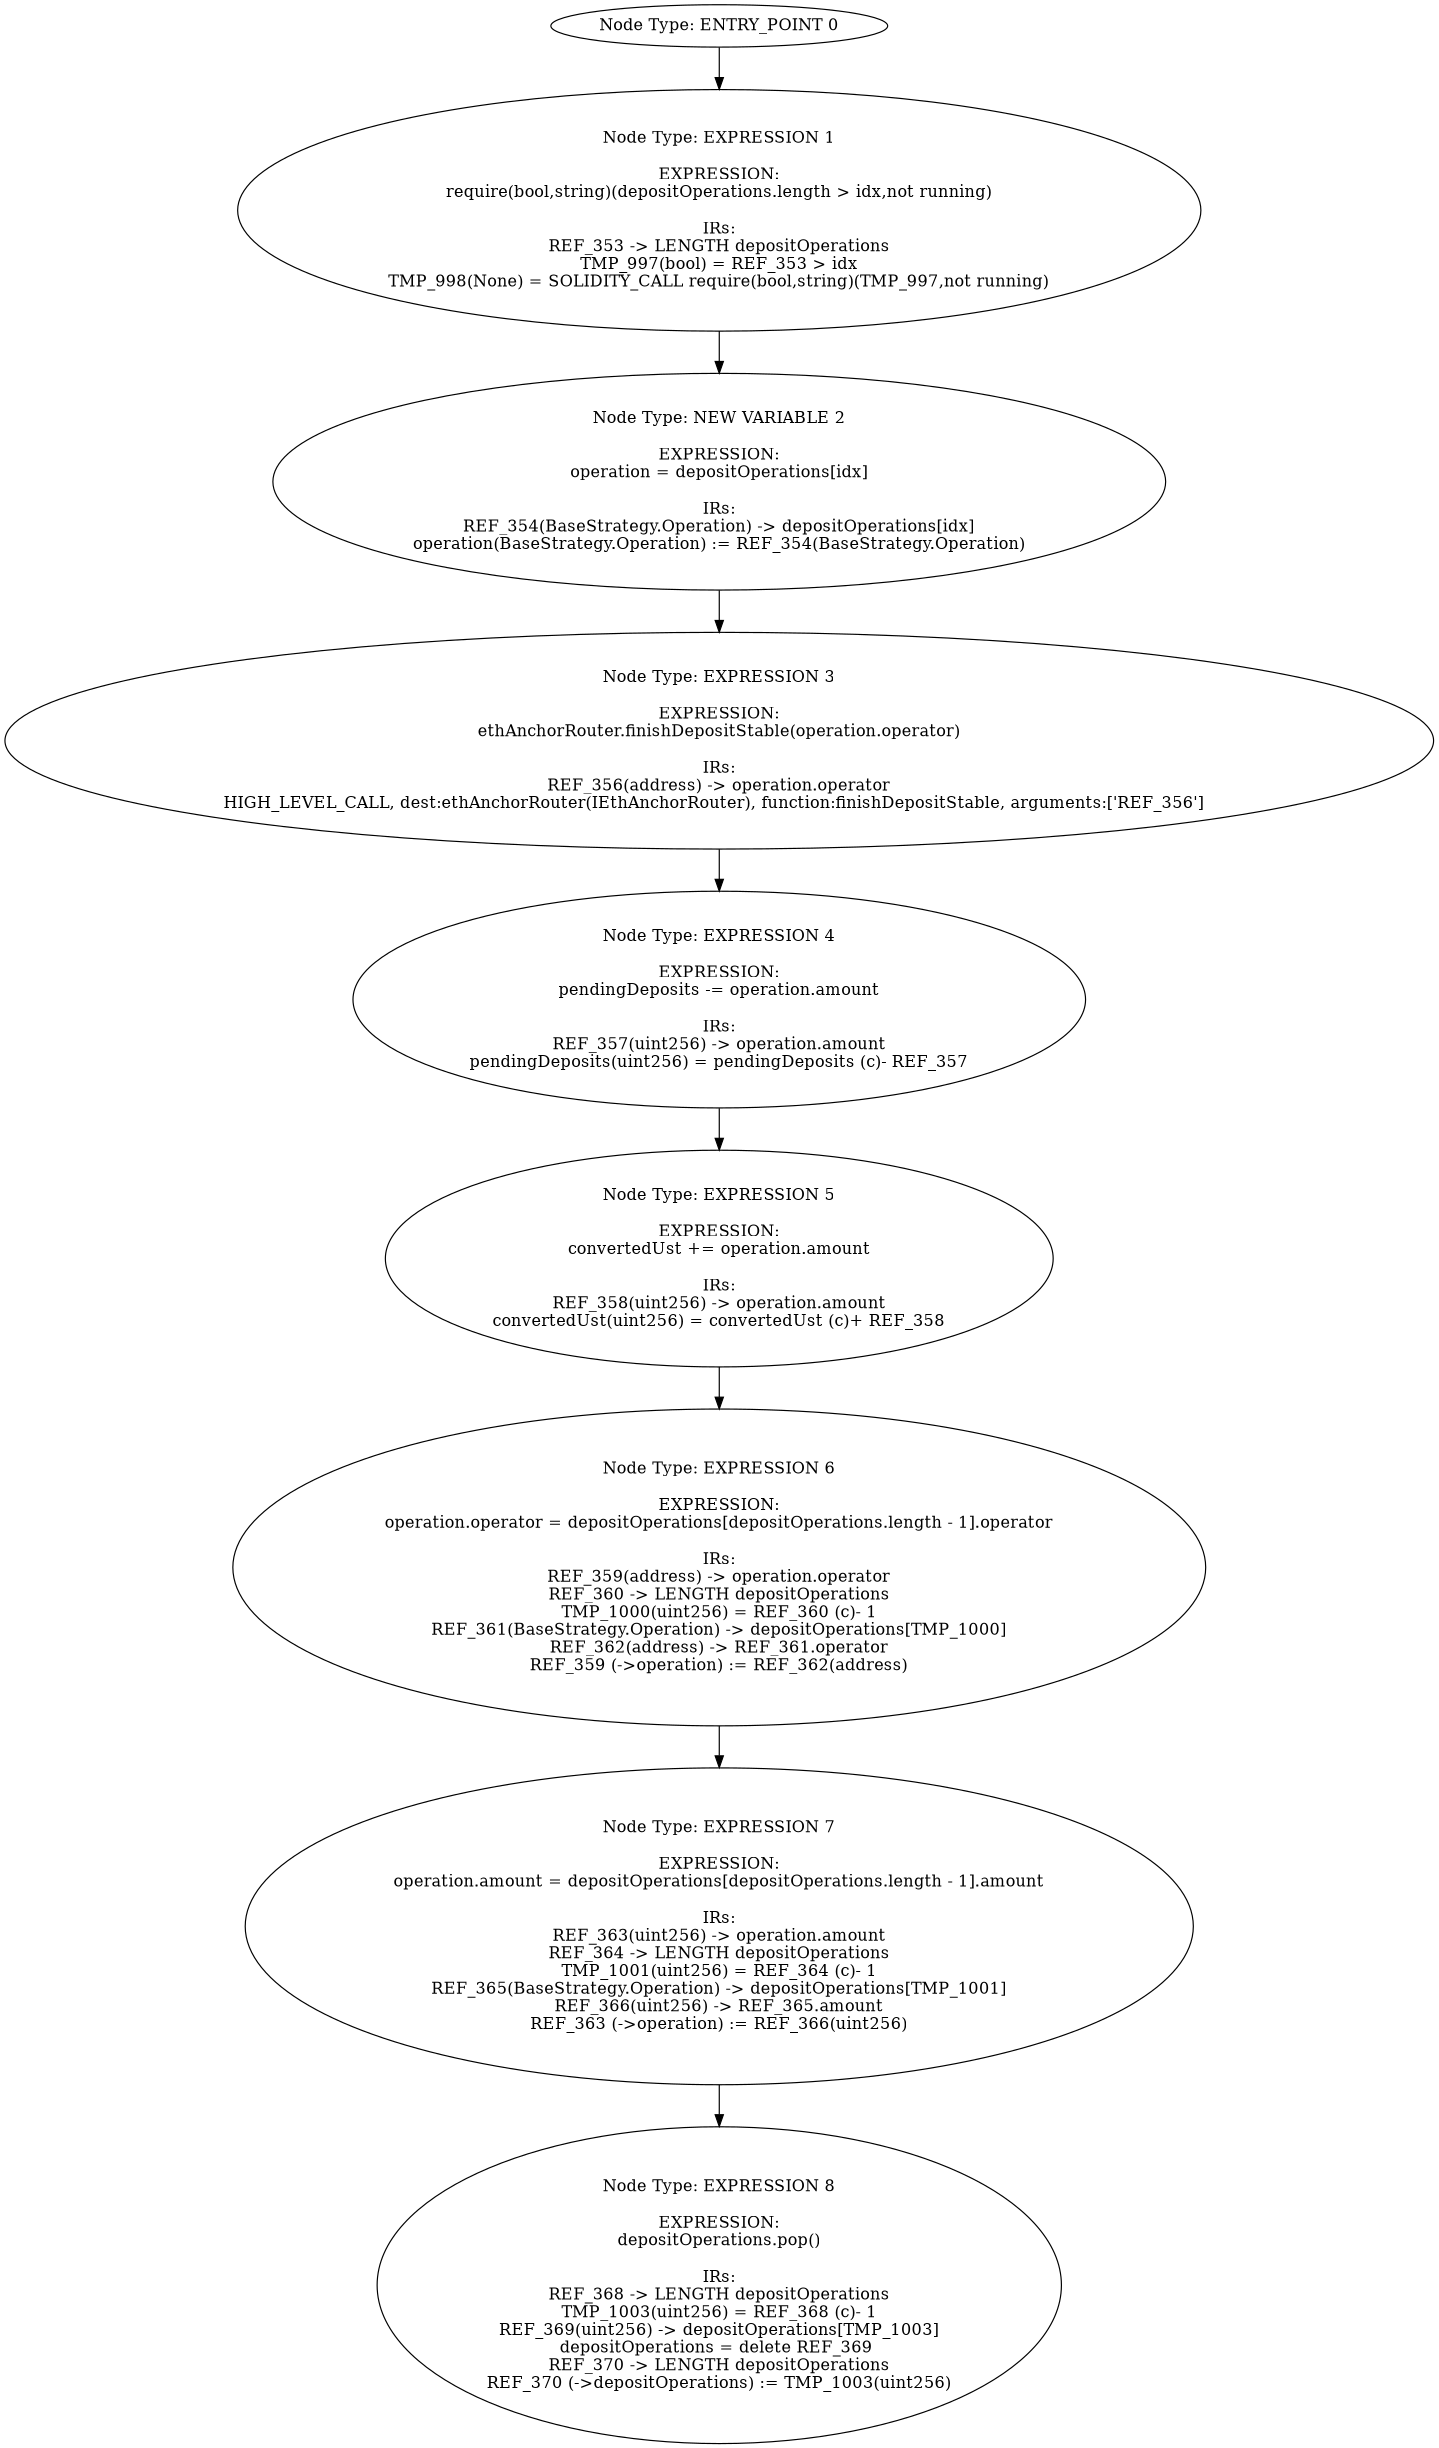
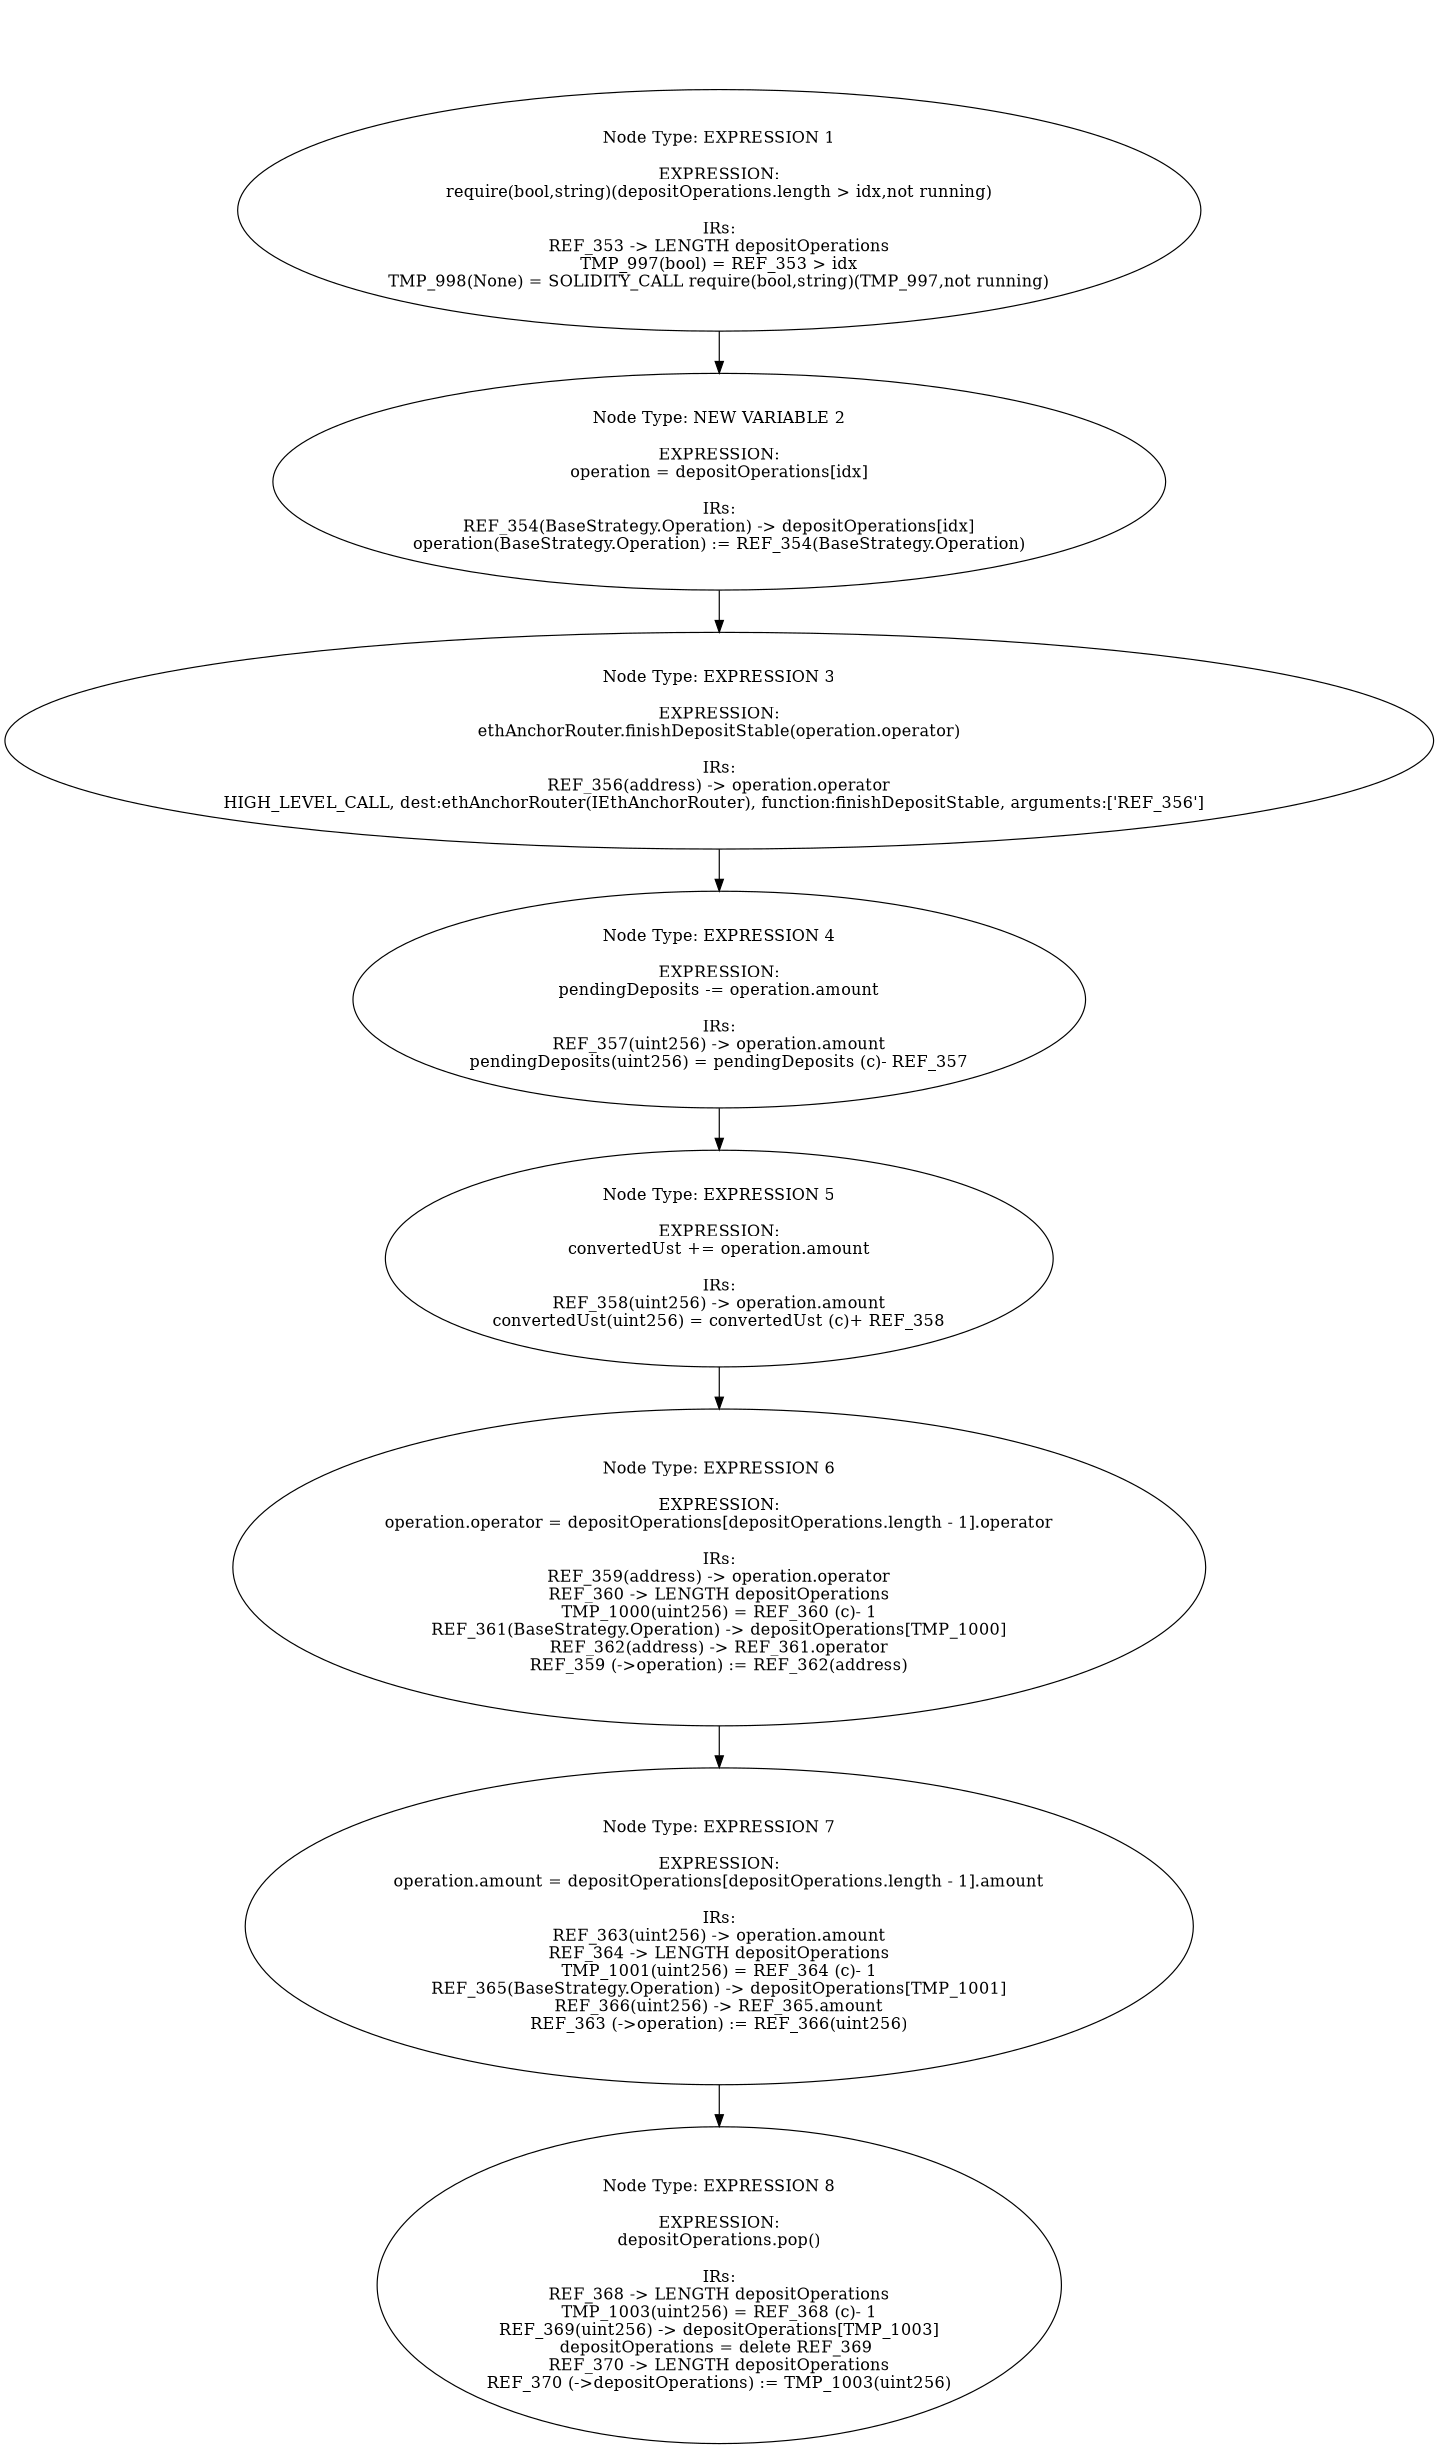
(719, 26) -> none
